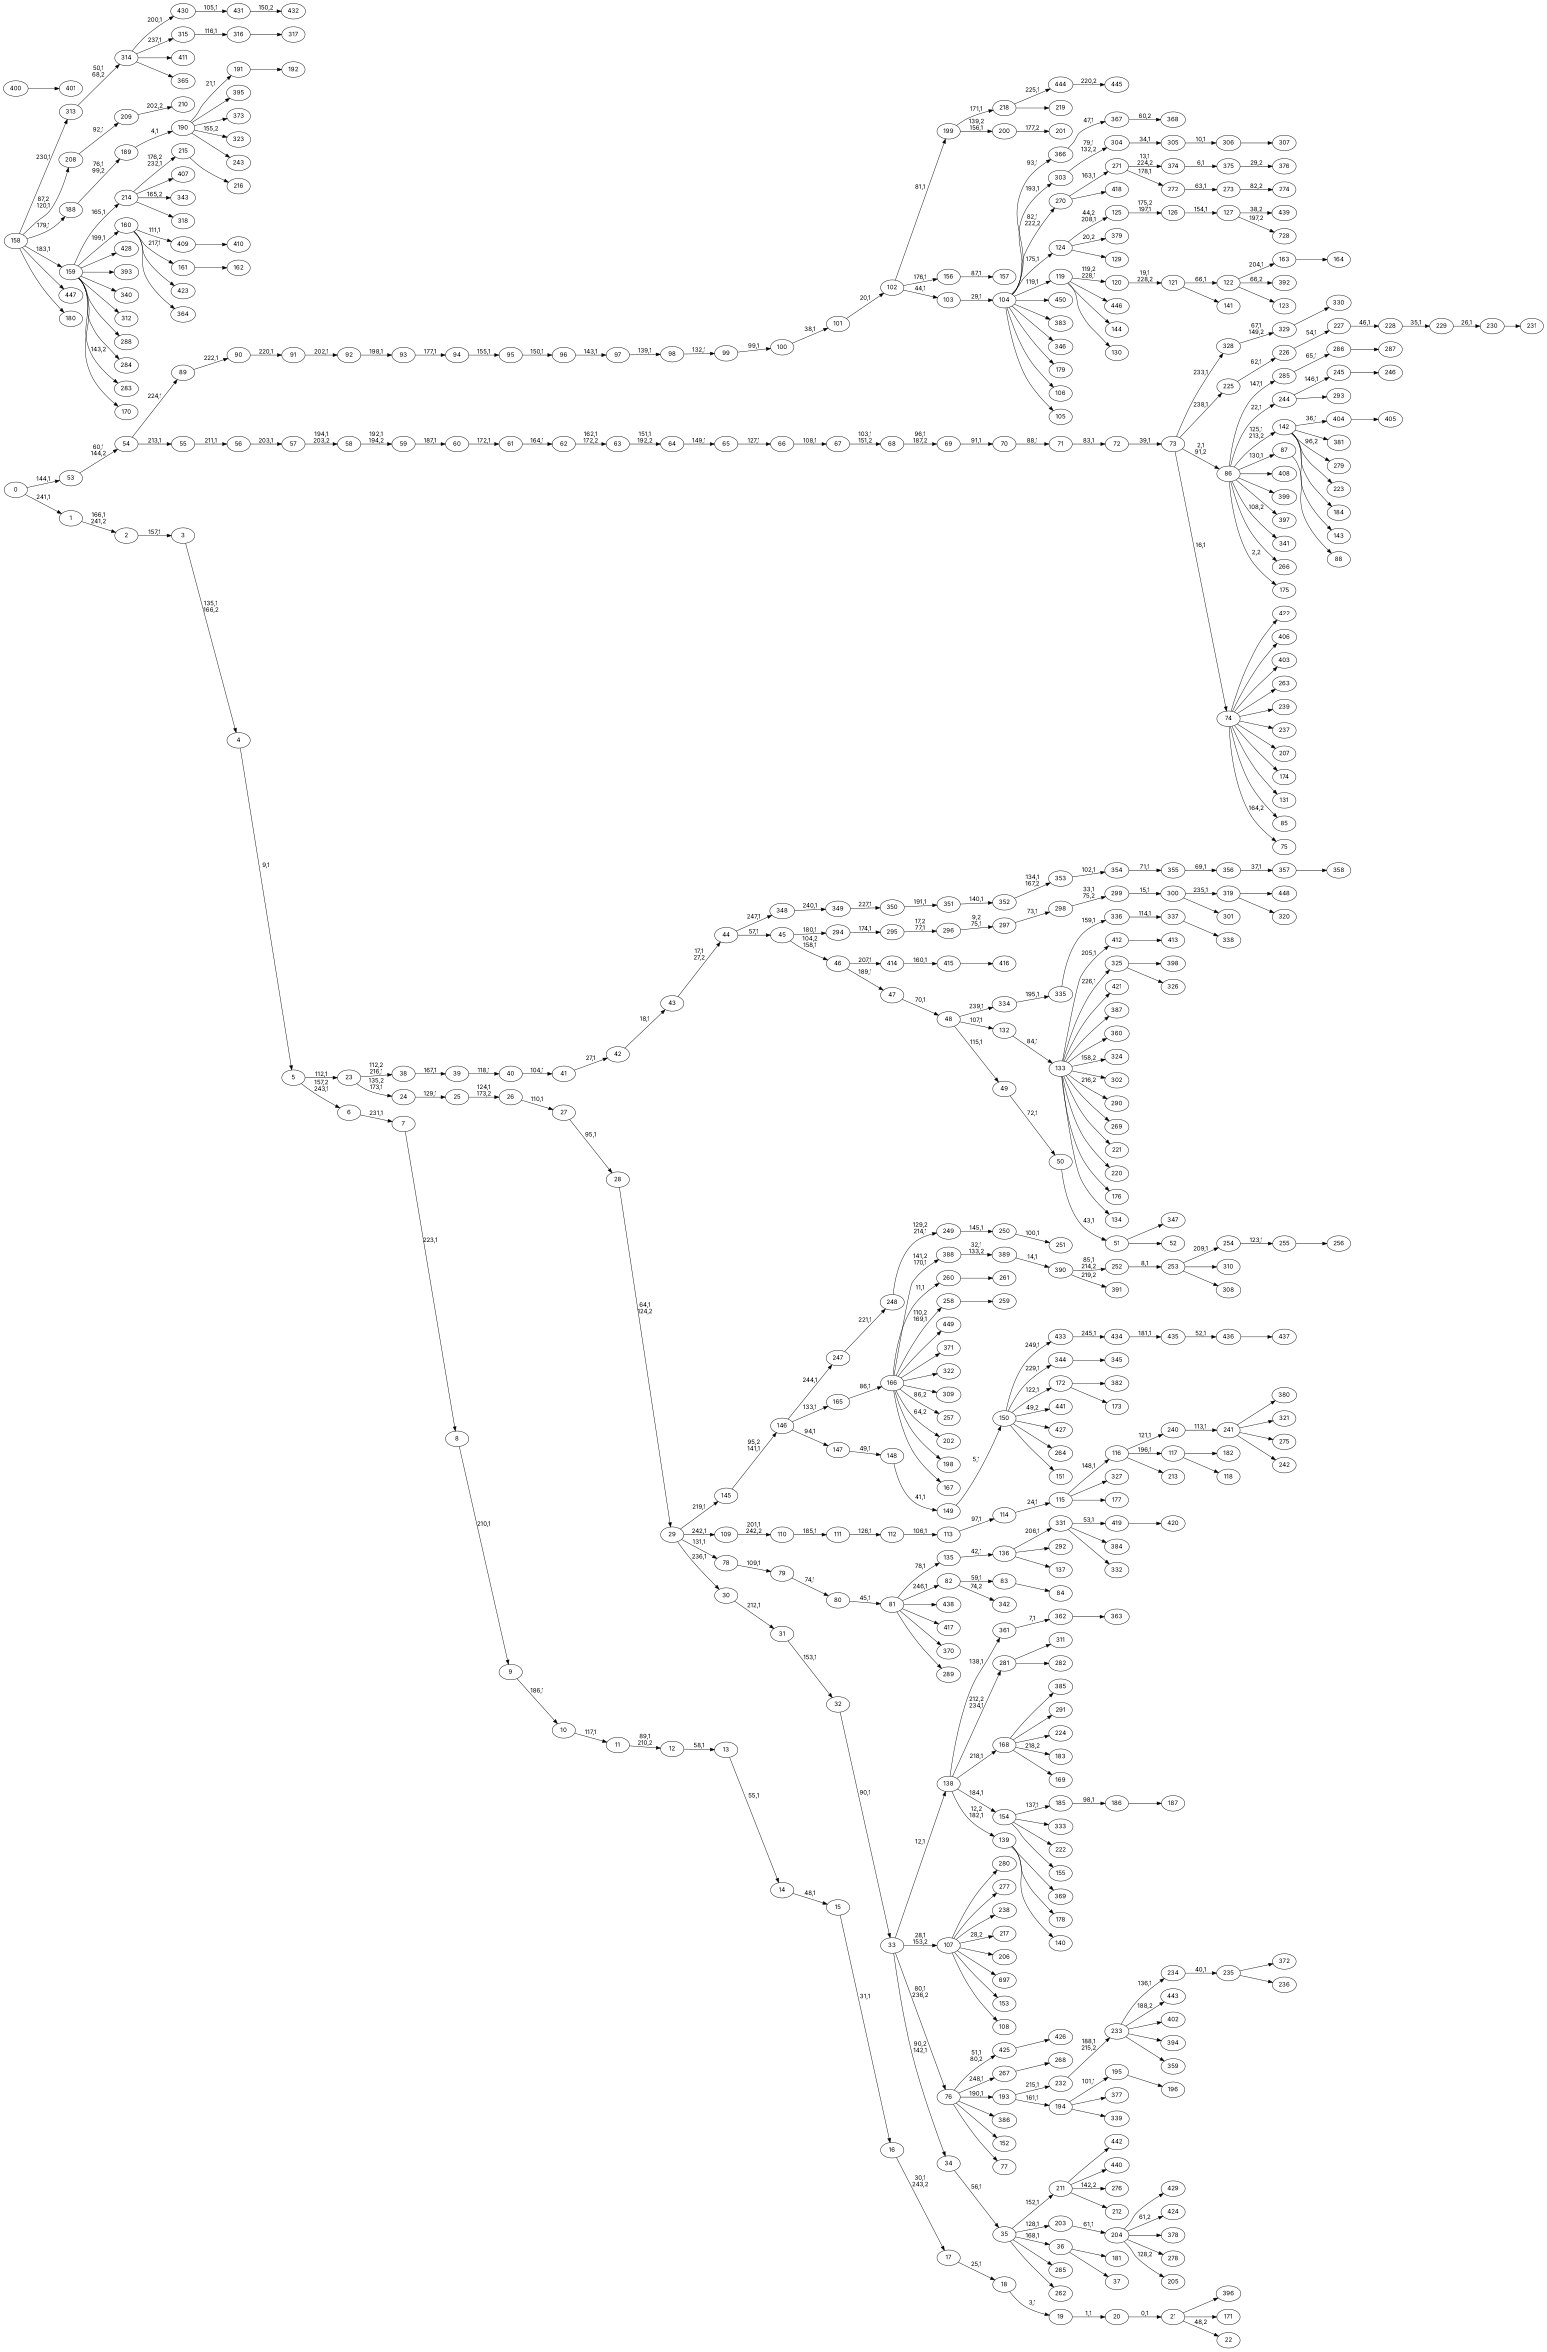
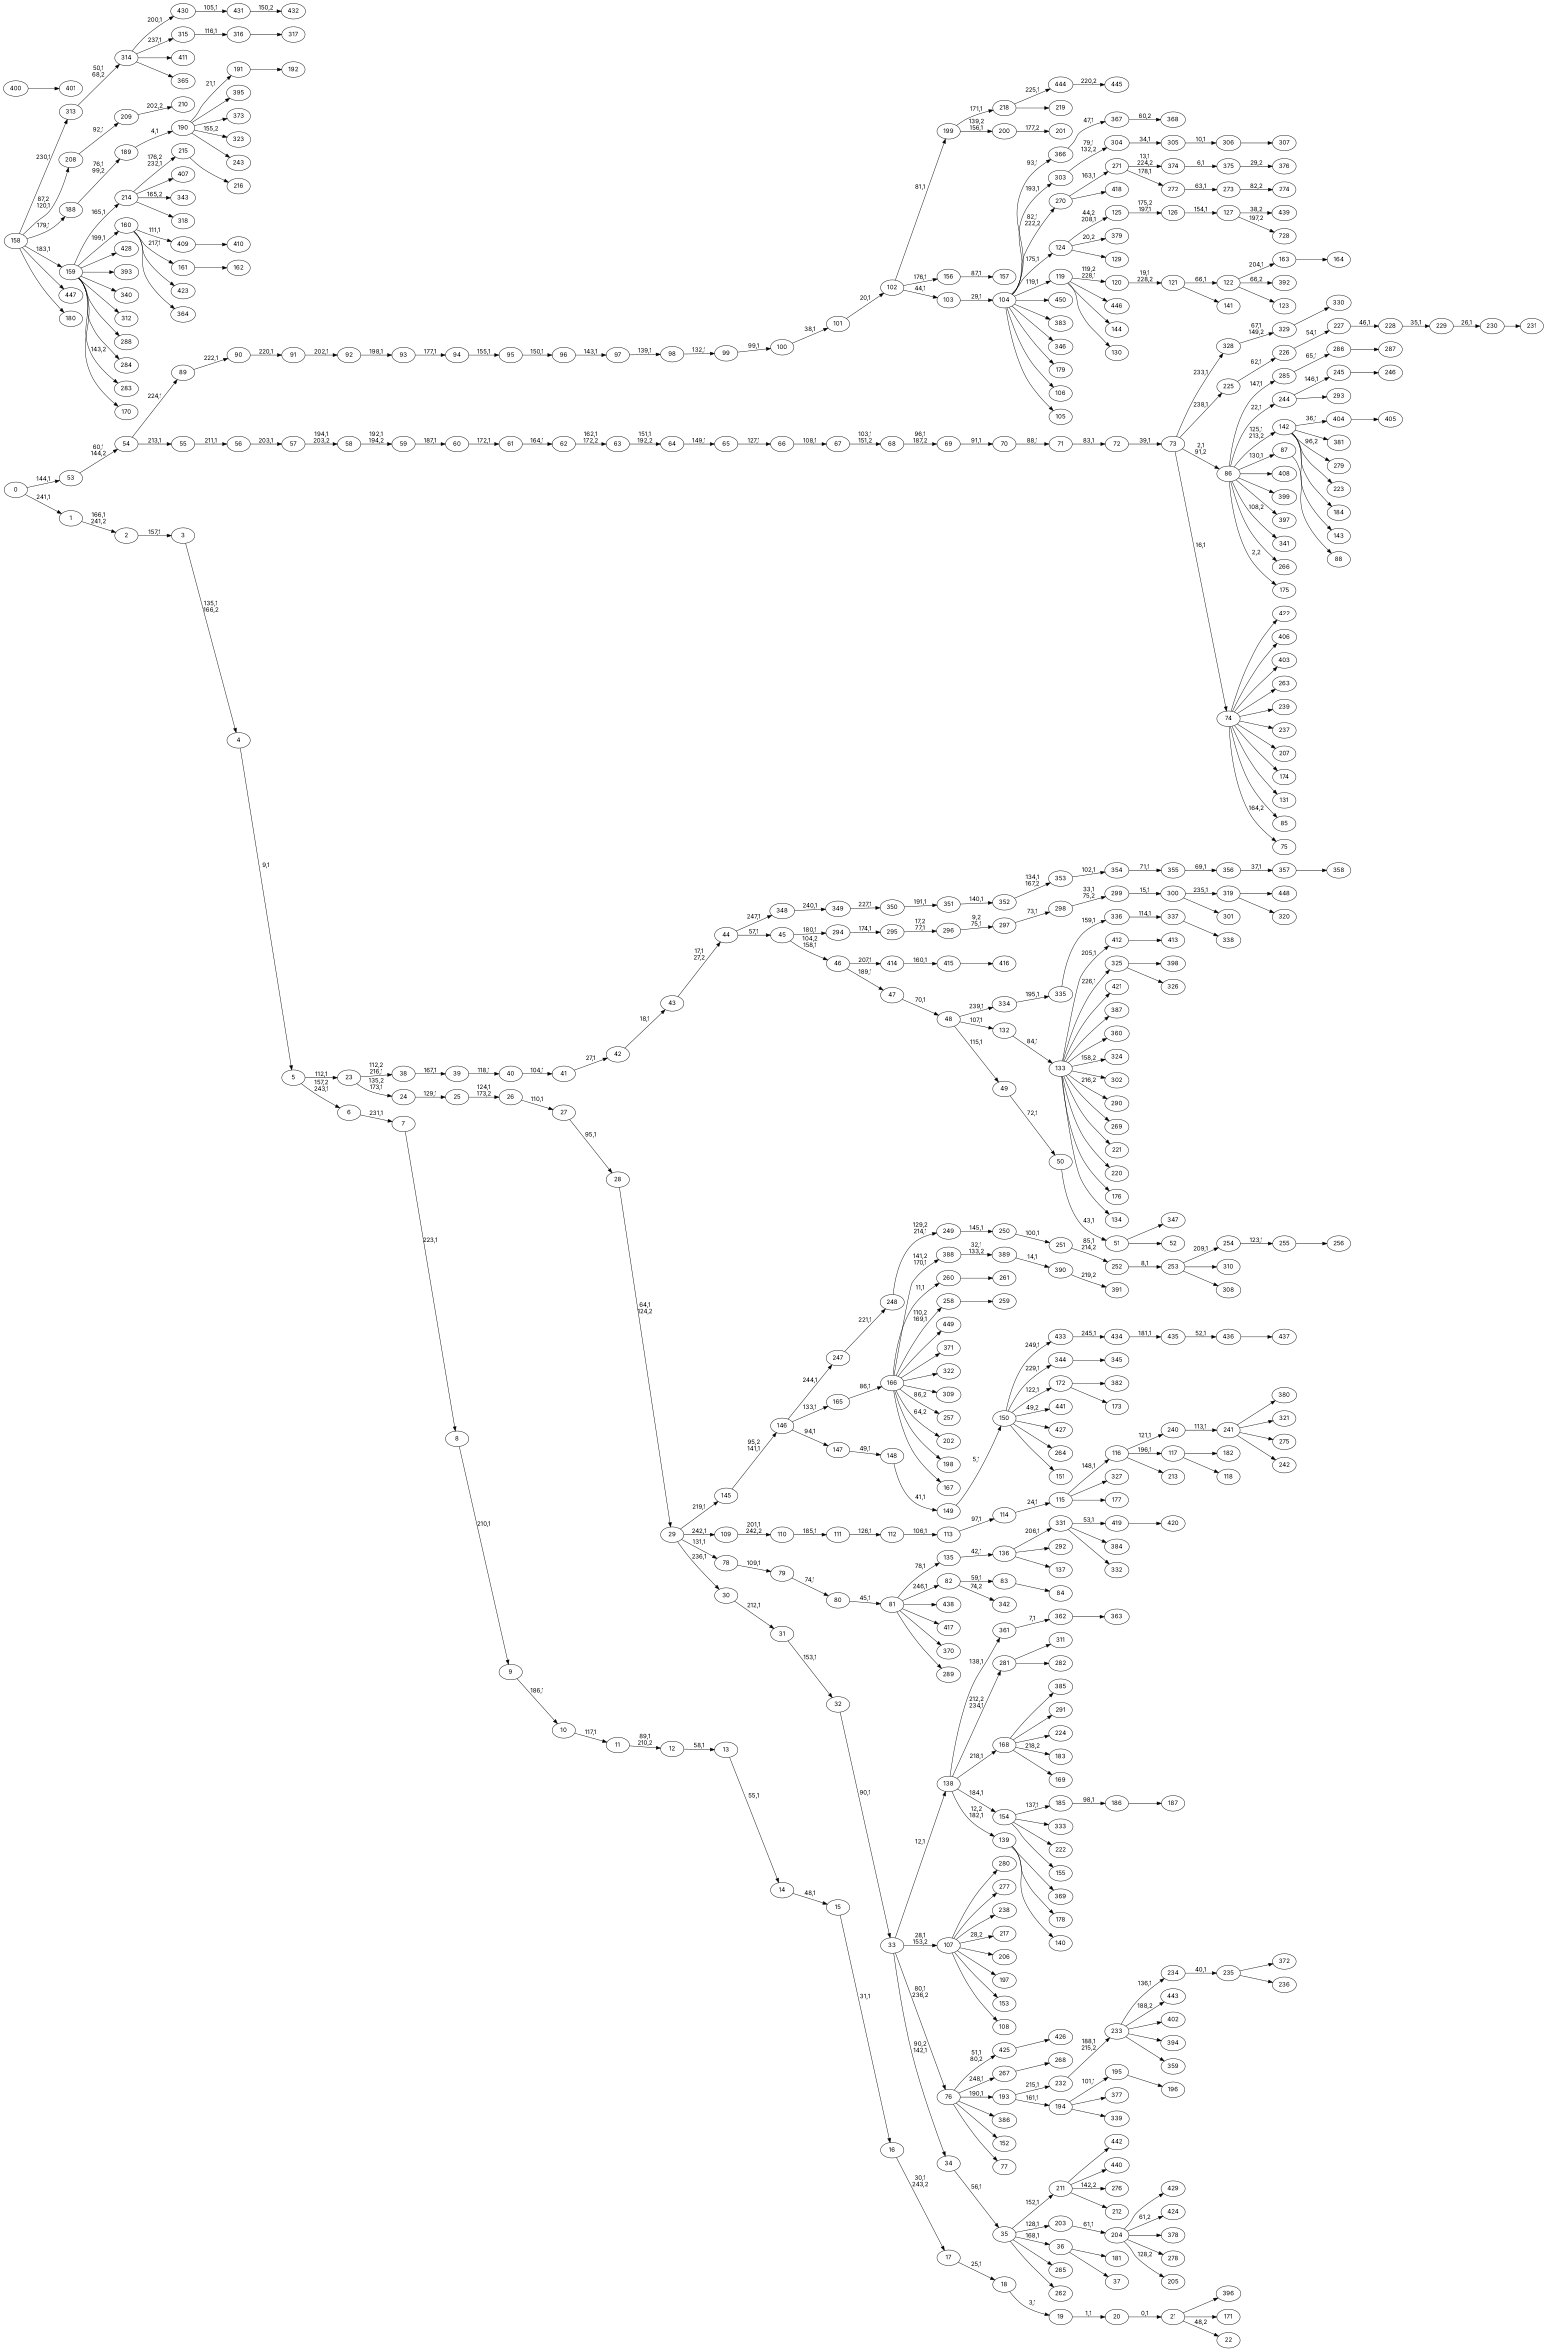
(1087, 1270) -> (1088, 1254)
(1004, 1980) -> (1004, 1980)
